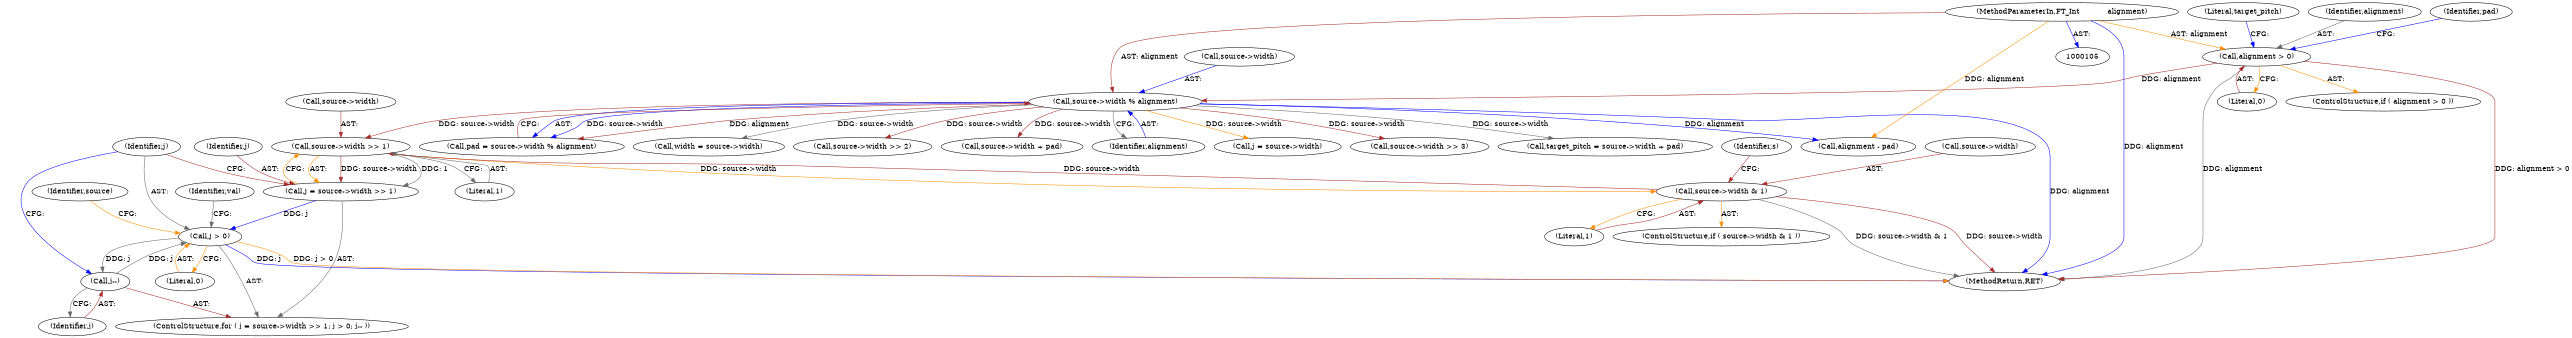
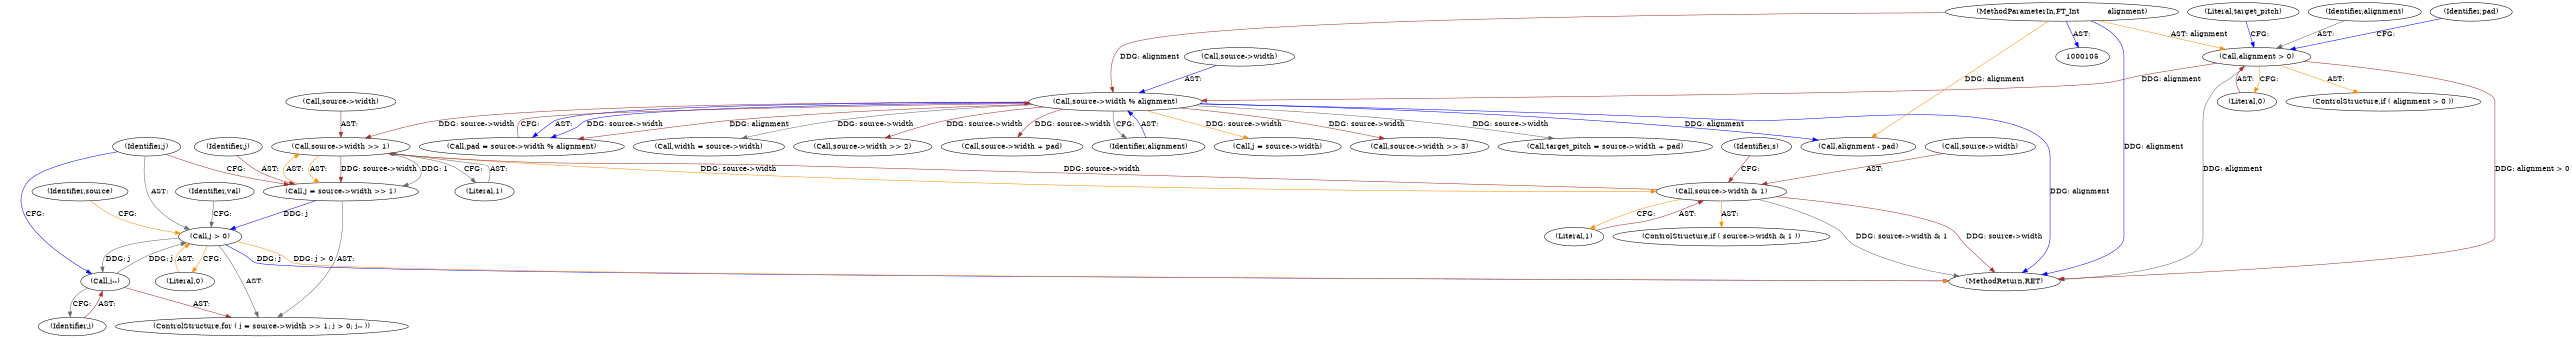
(1150, 57) -> (1150, 57)
(296, 169) -> (296, 169)
